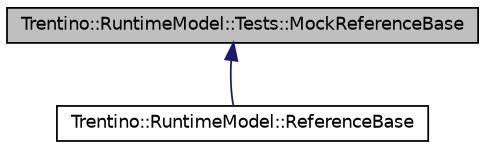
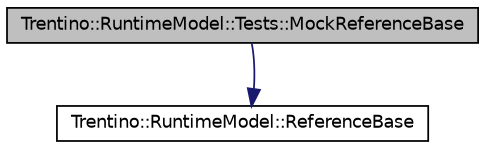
(231, 83) -> (254, 66)
